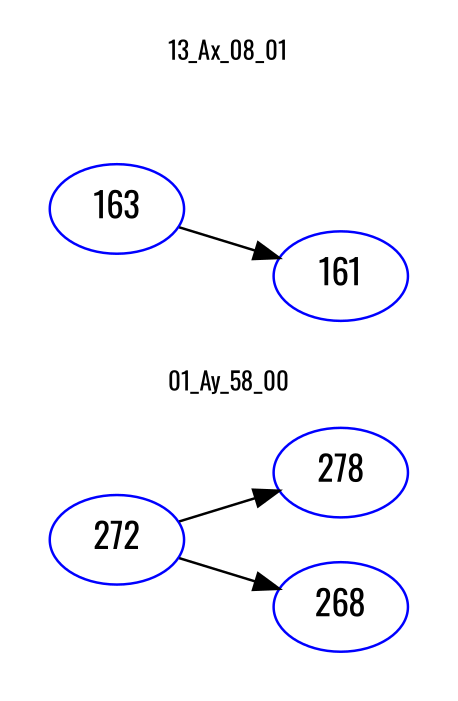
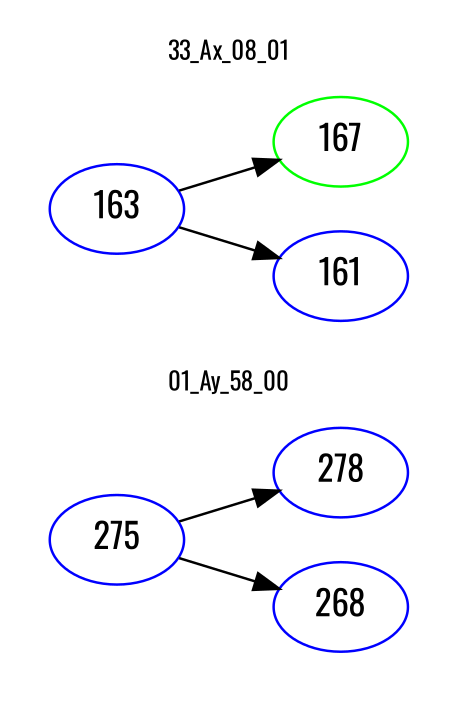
(229, 53) -> (229, 53)
none -> (341, 142)
(117, 540) -> (117, 540)
